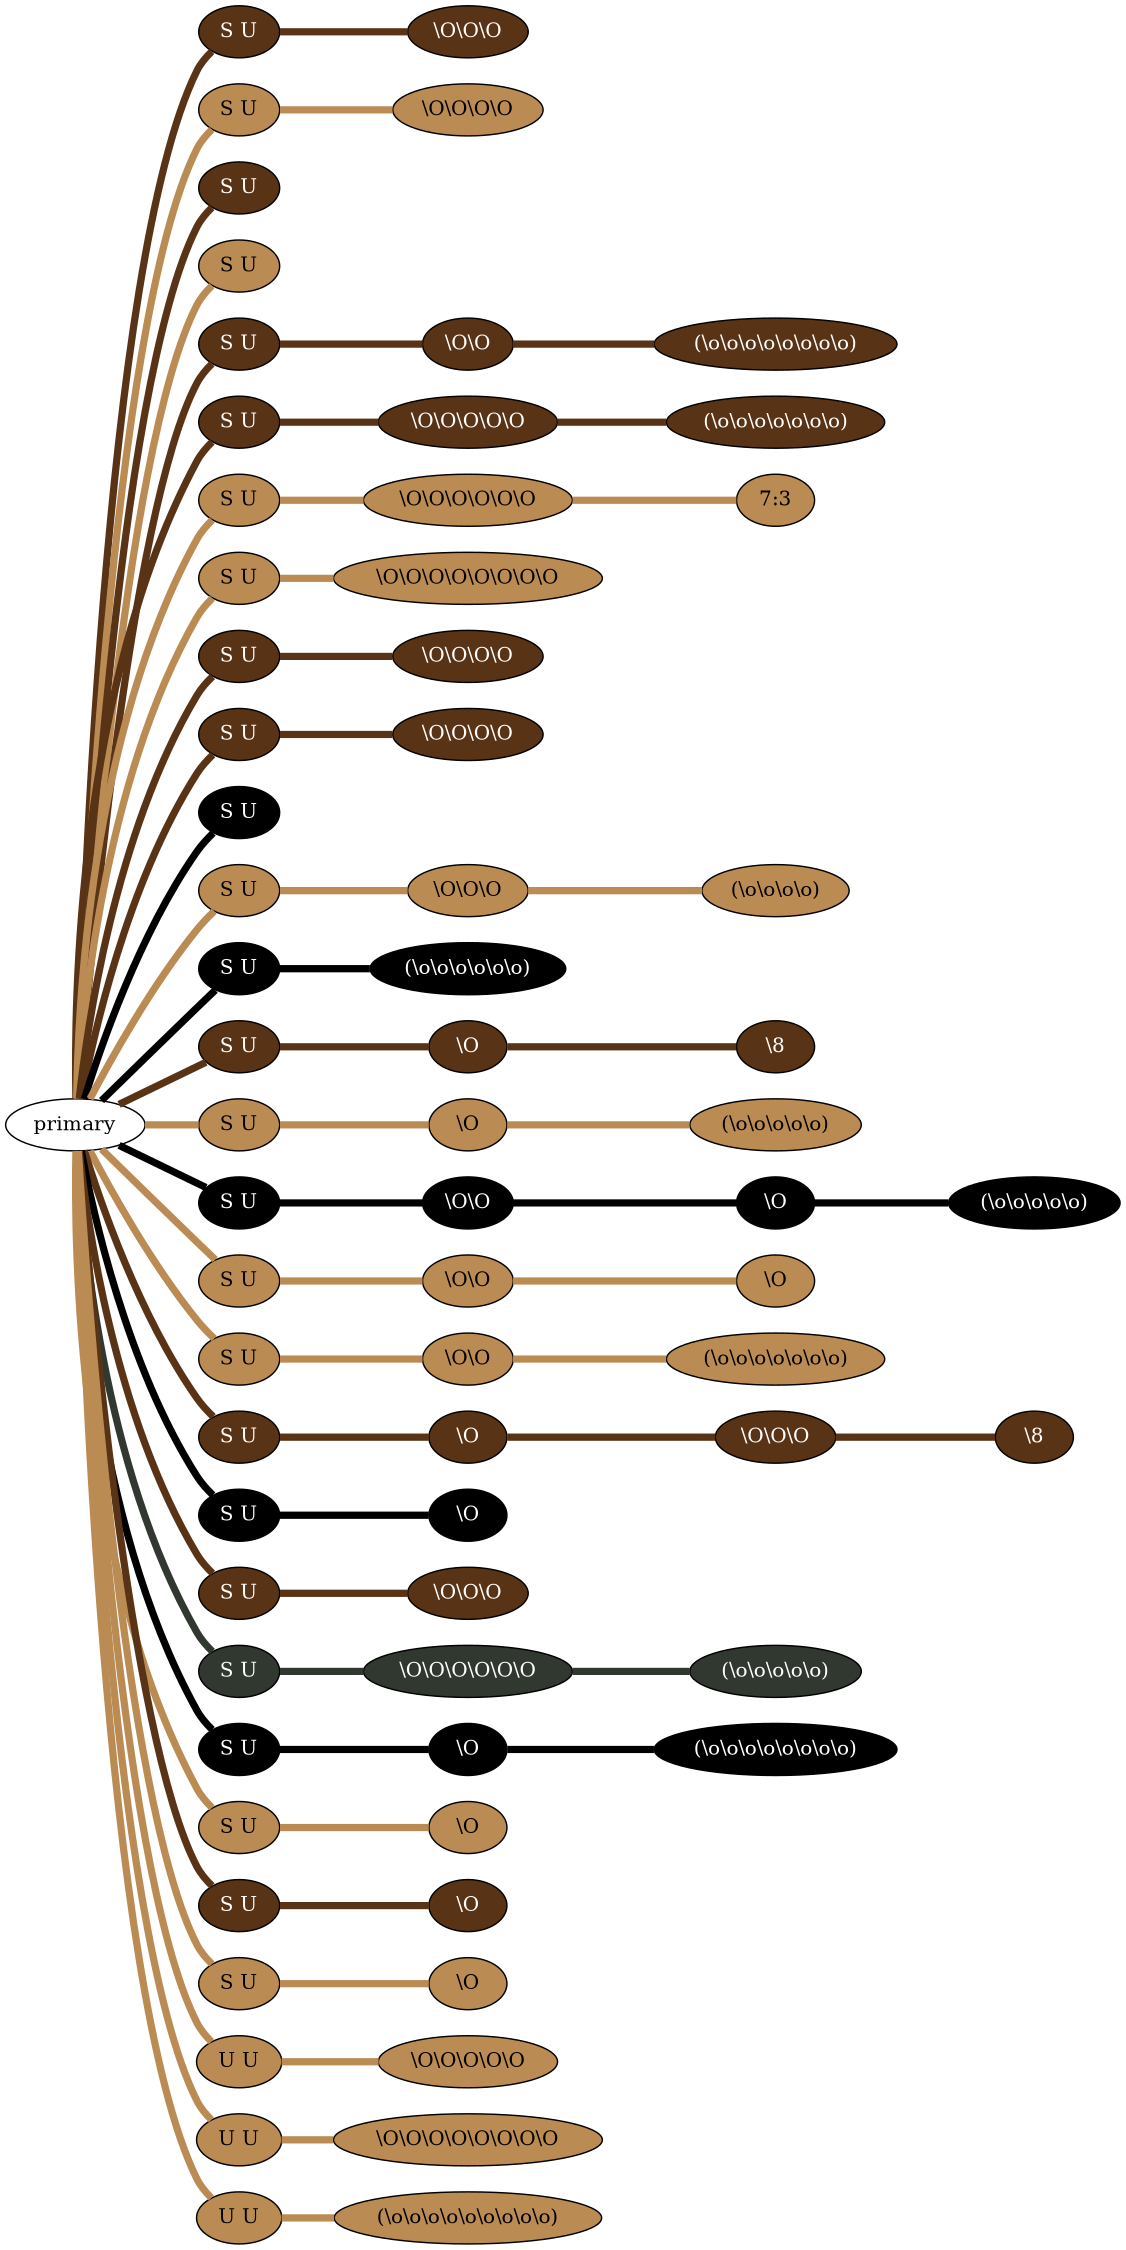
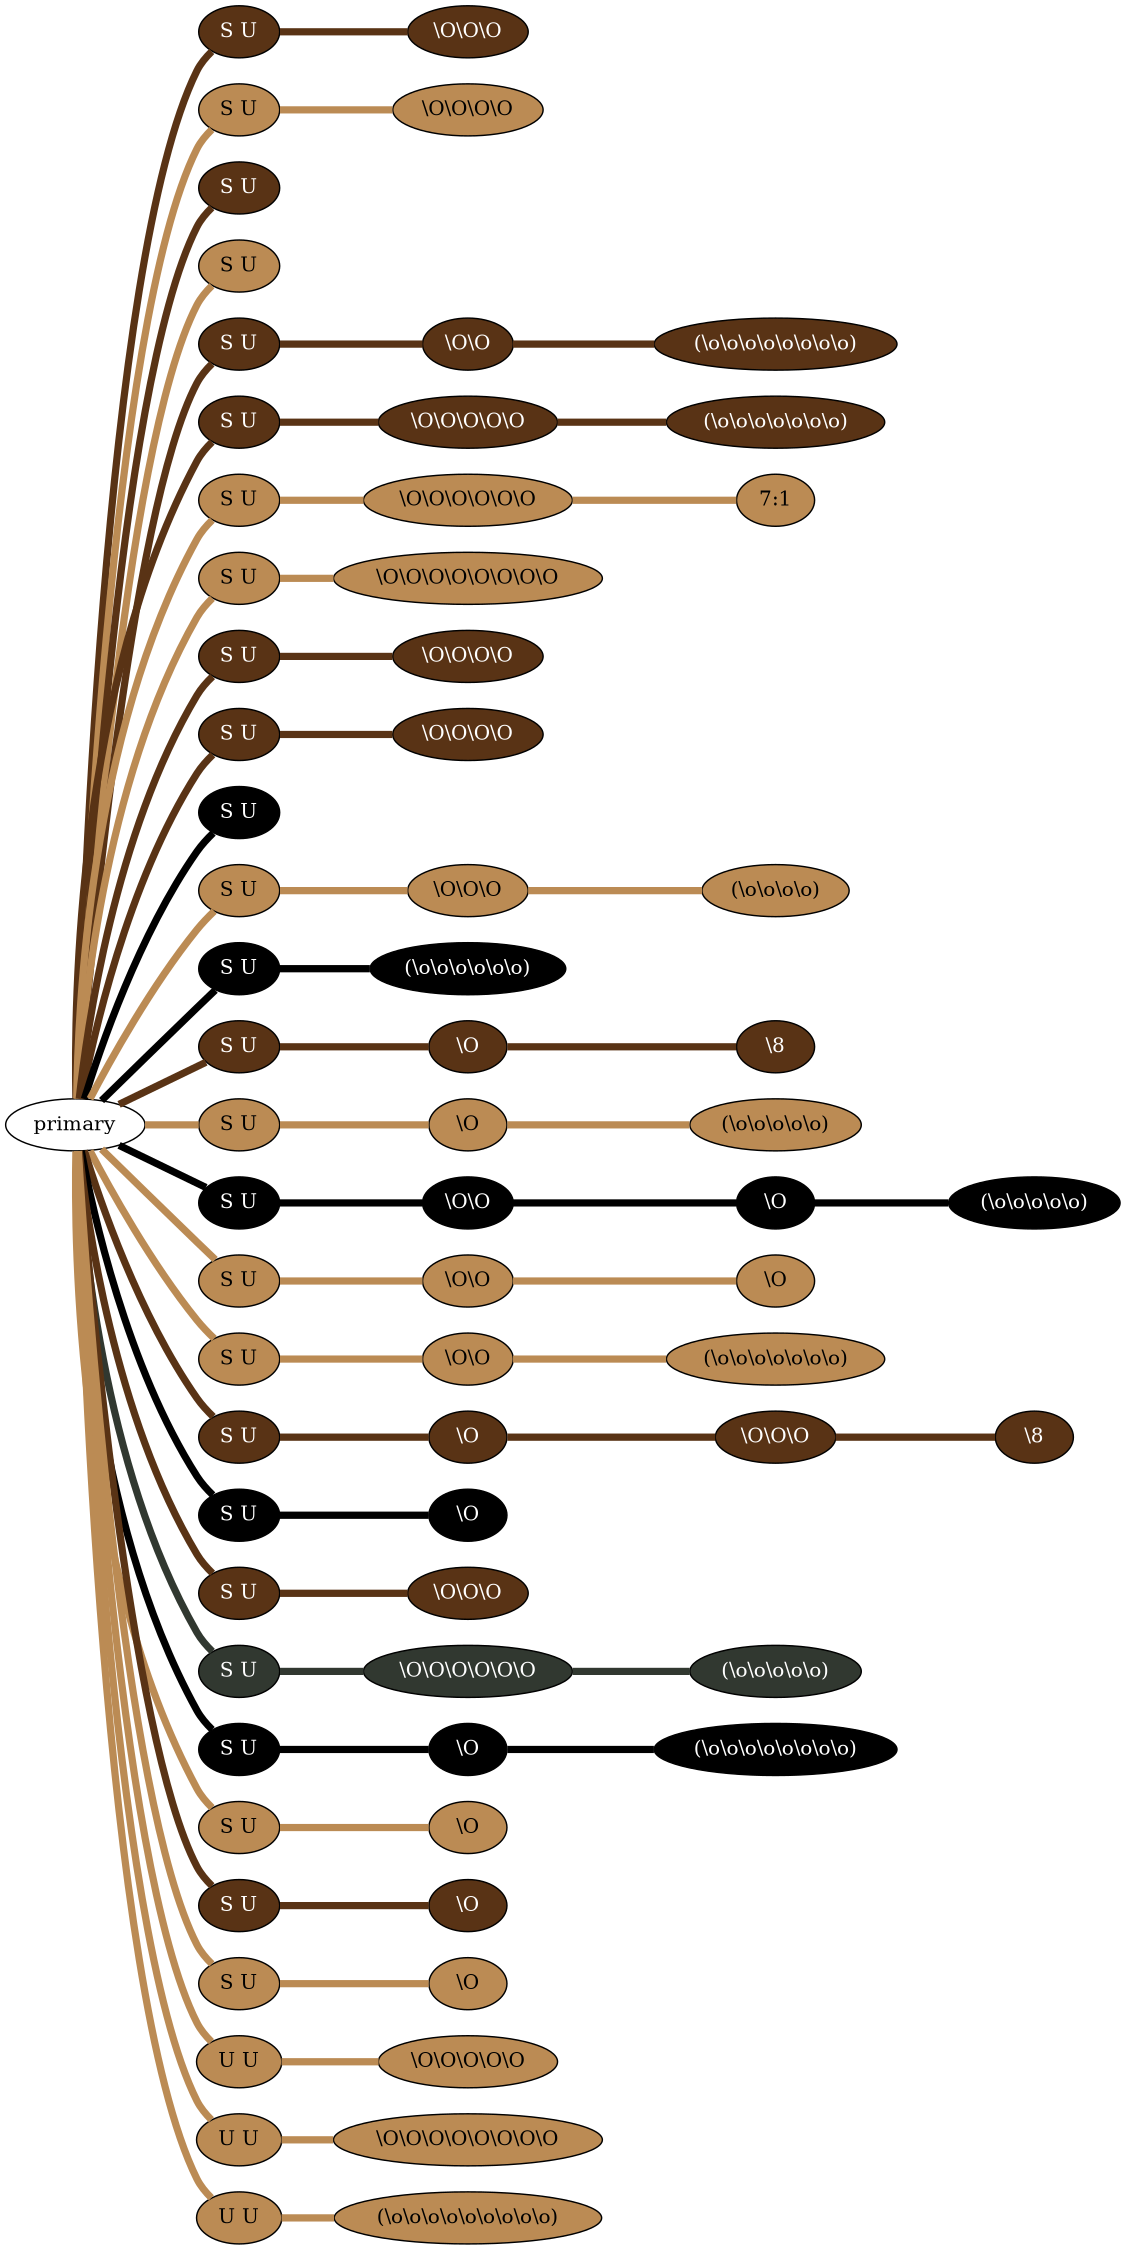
(776, 500) -> (776, 500)
